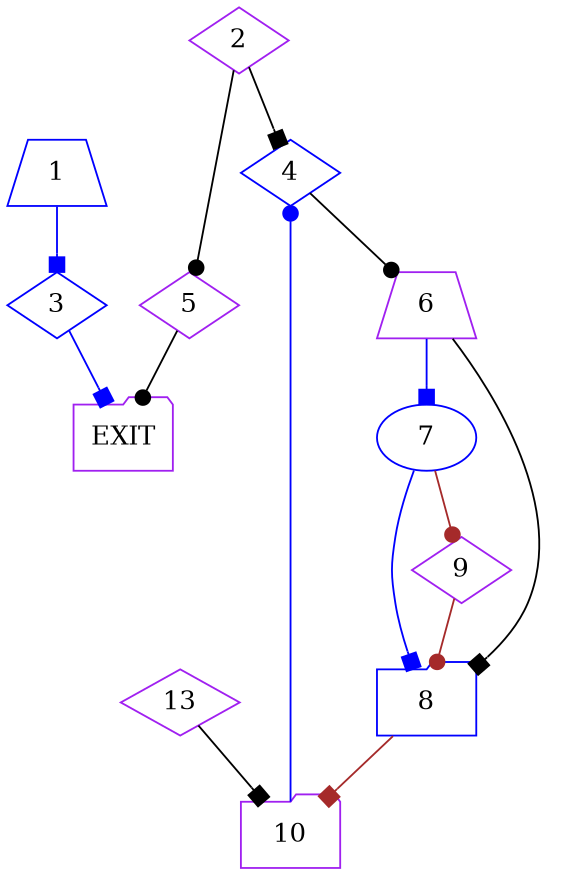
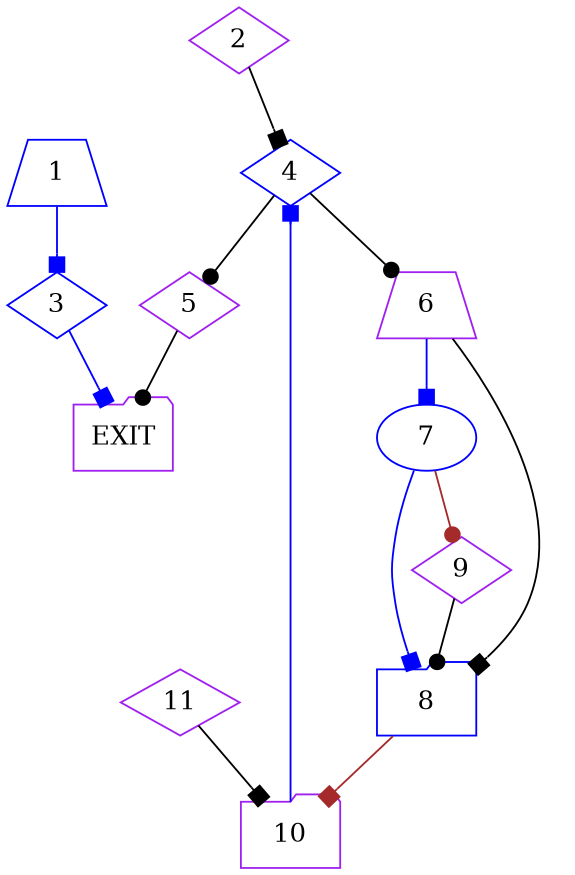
(216, 165) -> (245, 233)
(291, 511) -> (291, 511)
(447, 627) -> (447, 627)
(180, 702) -> (180, 702)
